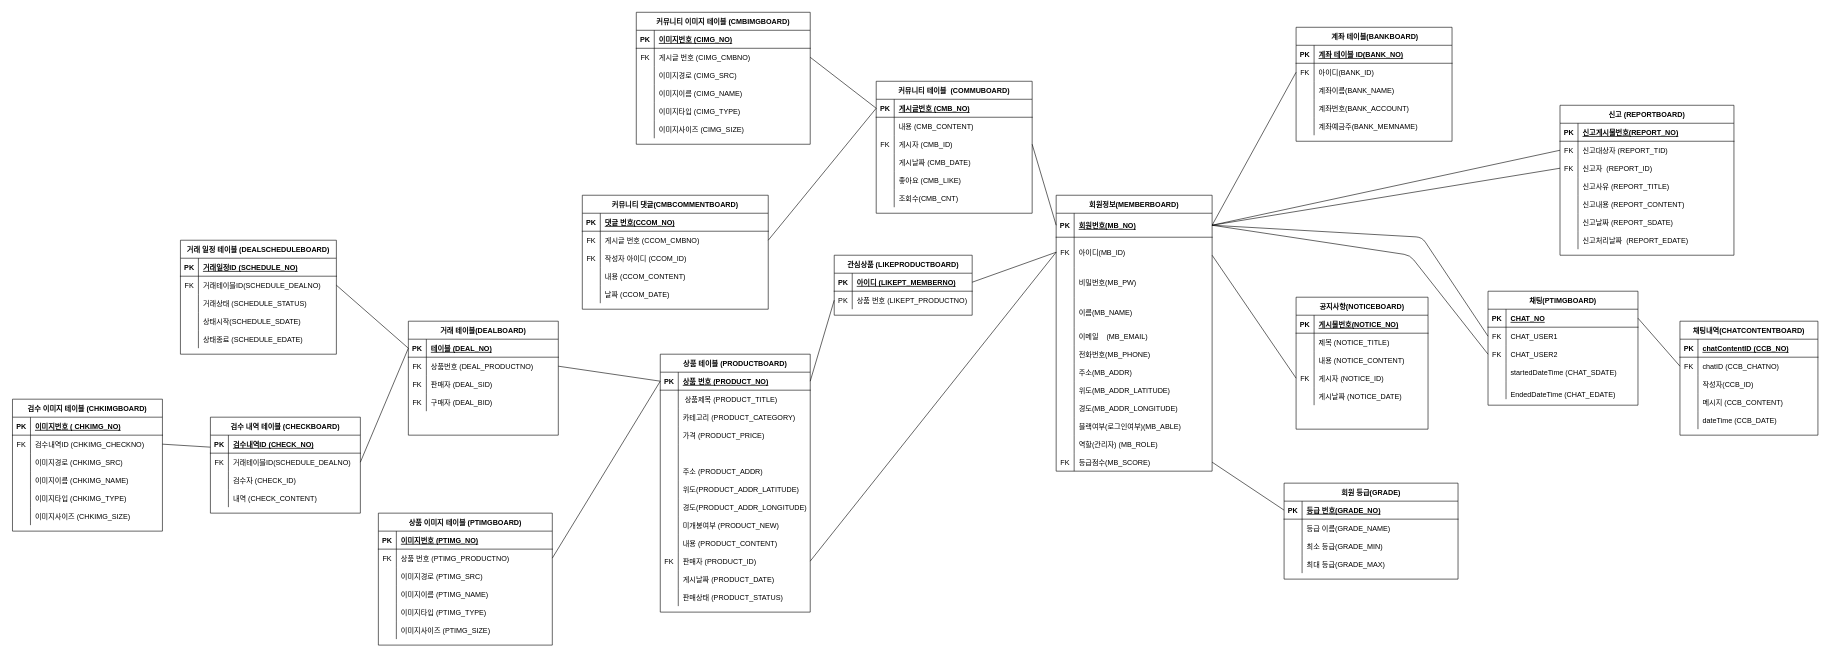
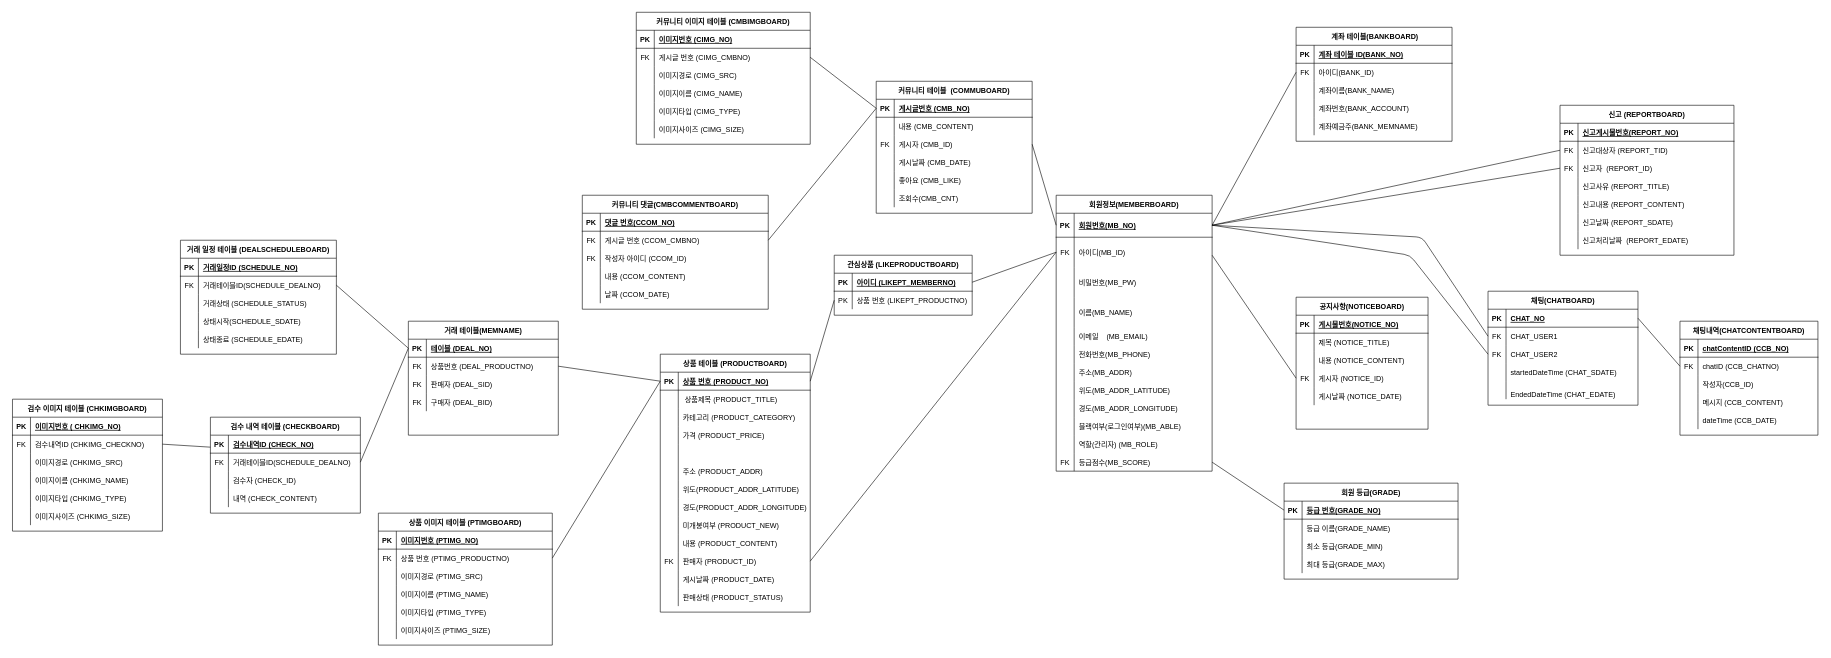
(1563, 301) -> (1563, 301)
(483, 331) -> (483, 331)
